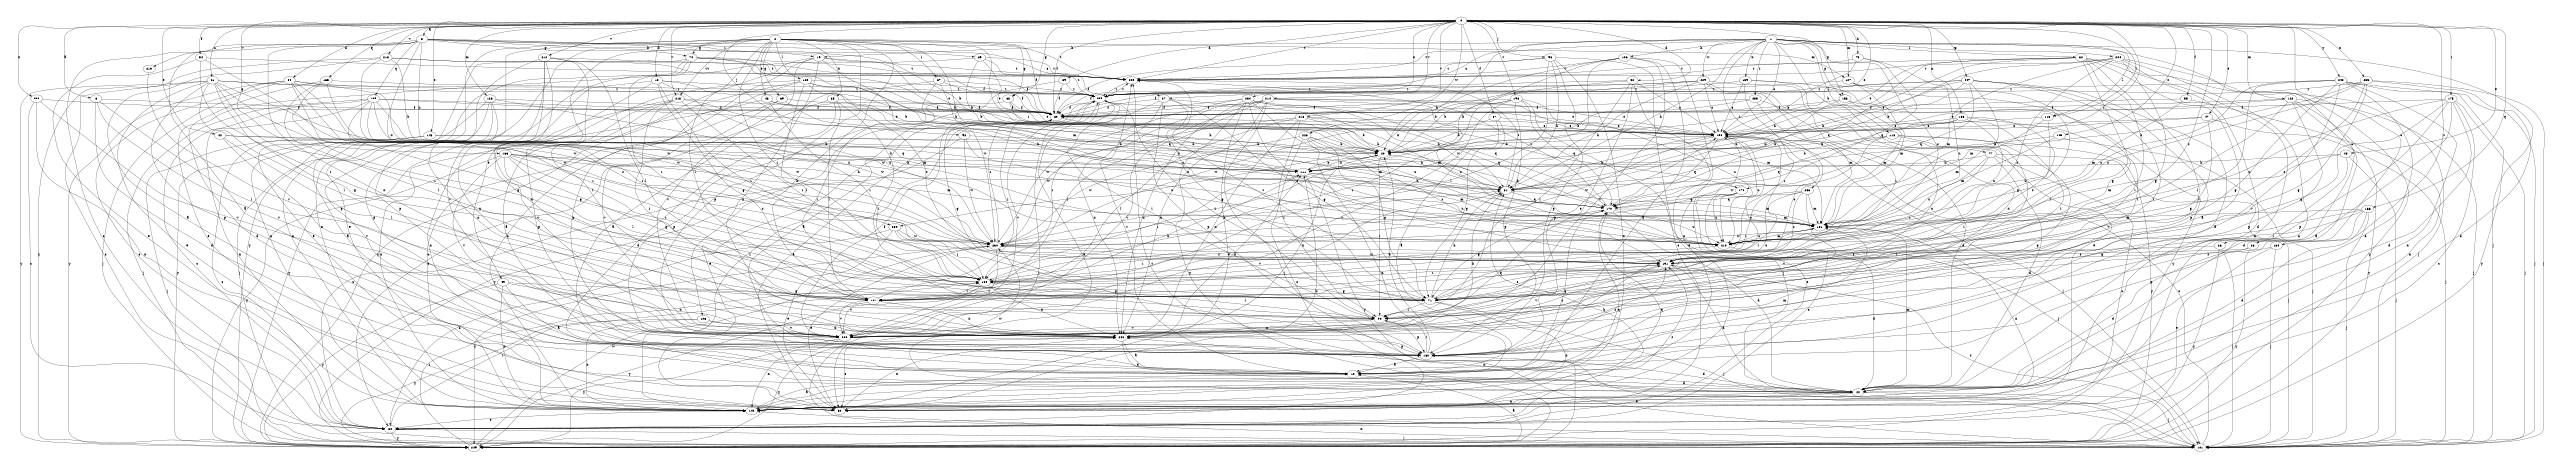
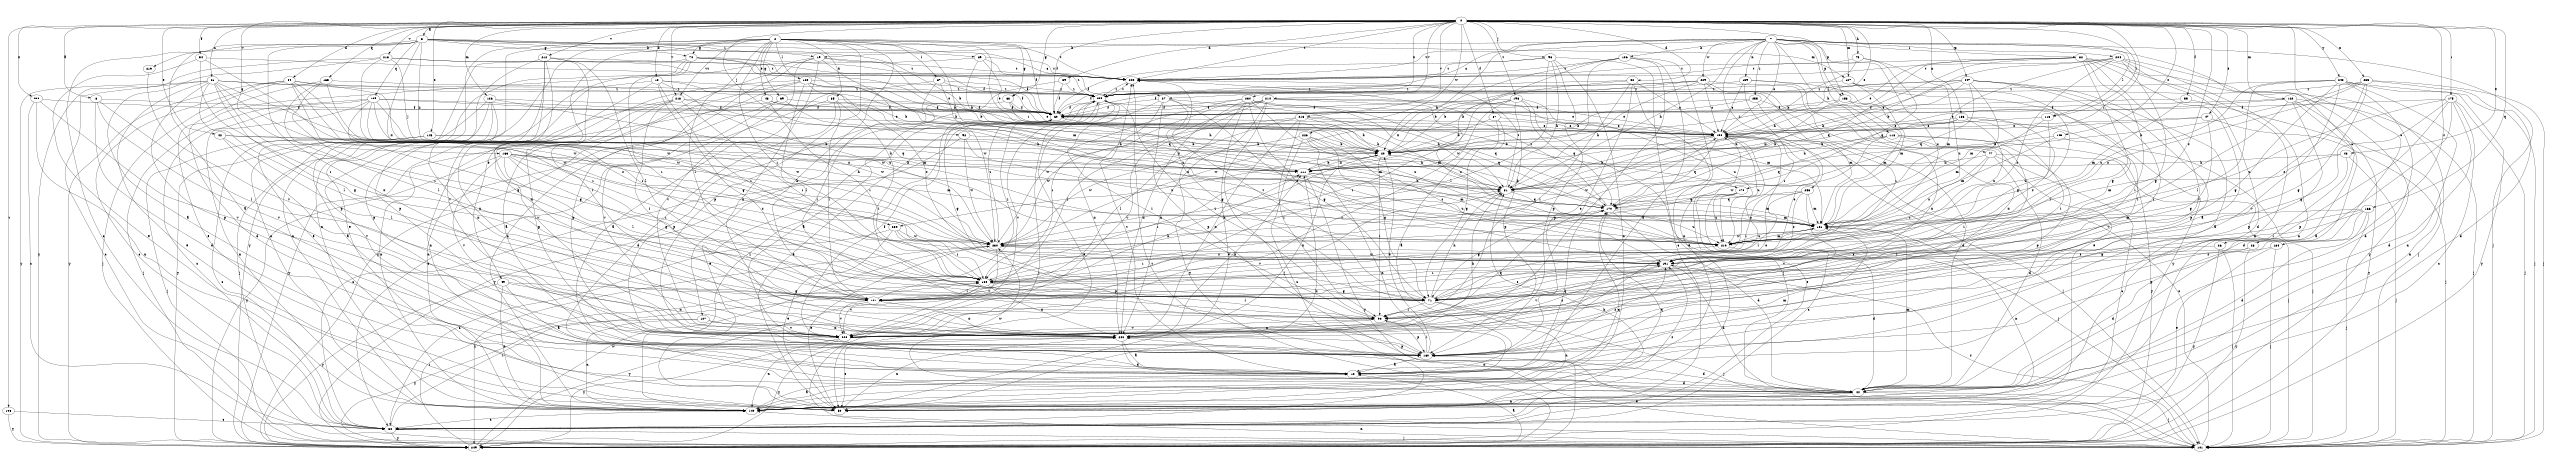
(1771, 39) -> (1771, 39)
(408, 117) -> (408, 117)
(703, 319) -> (703, 319)
none -> (9, 411)
